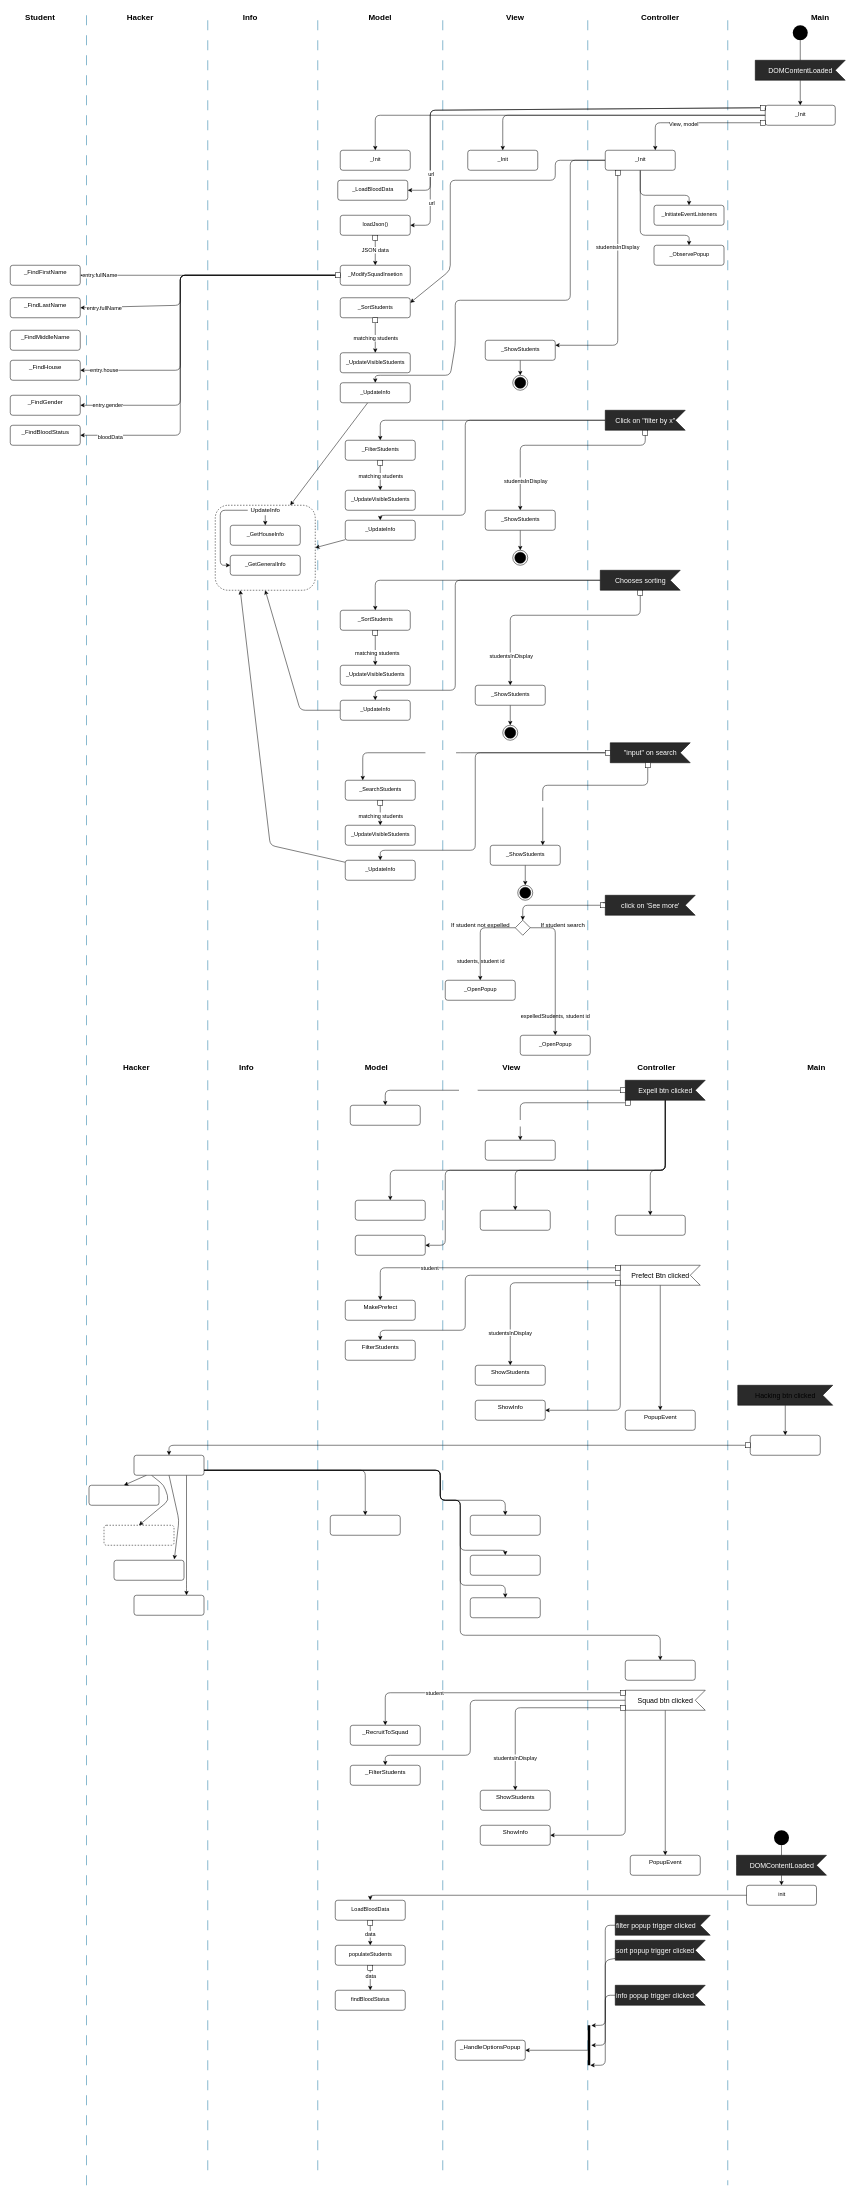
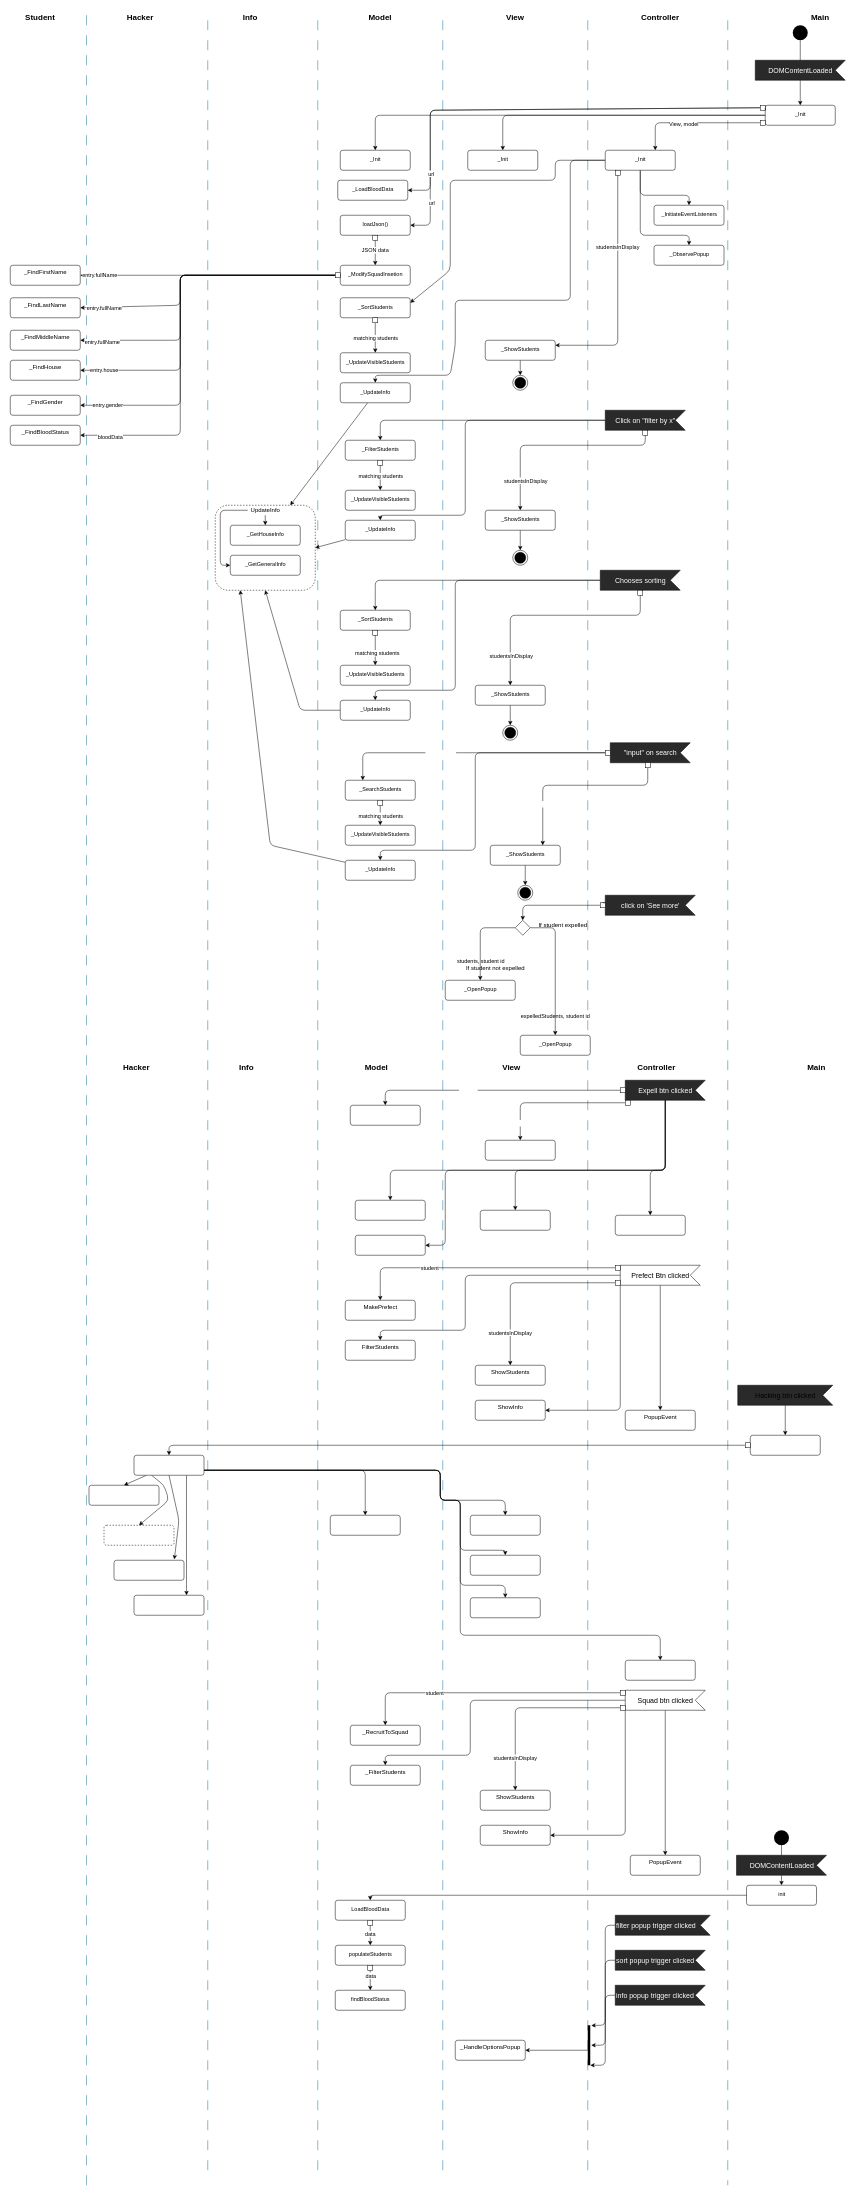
none -> (103, 340)
(480, 925) -> (495, 968)
(563, 925) -> (563, 925)
(660, 1950) -> (660, 1960)
